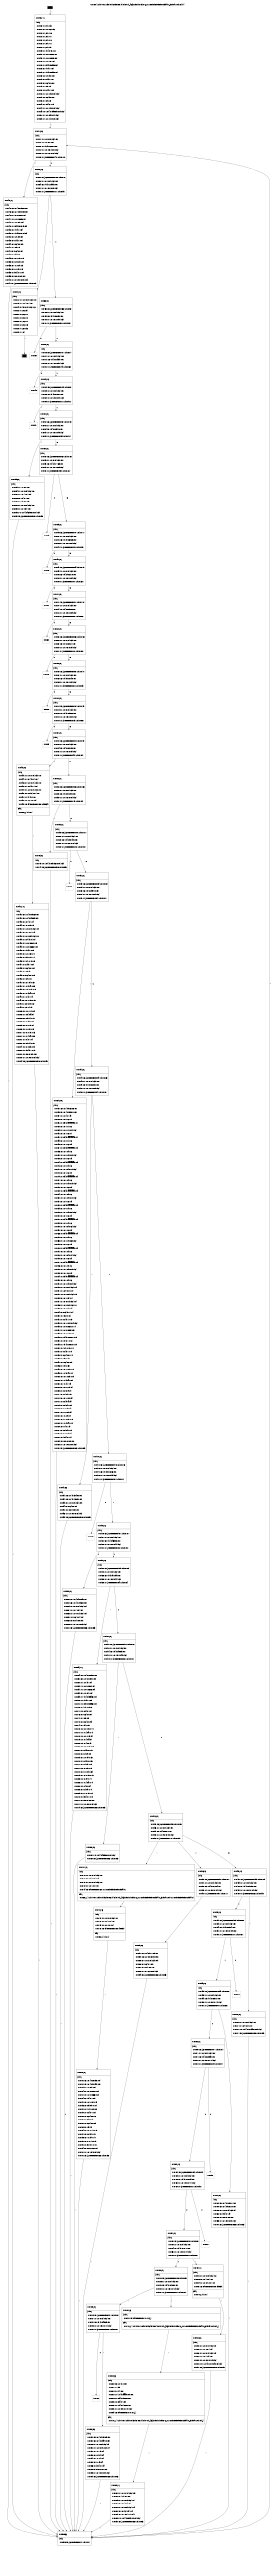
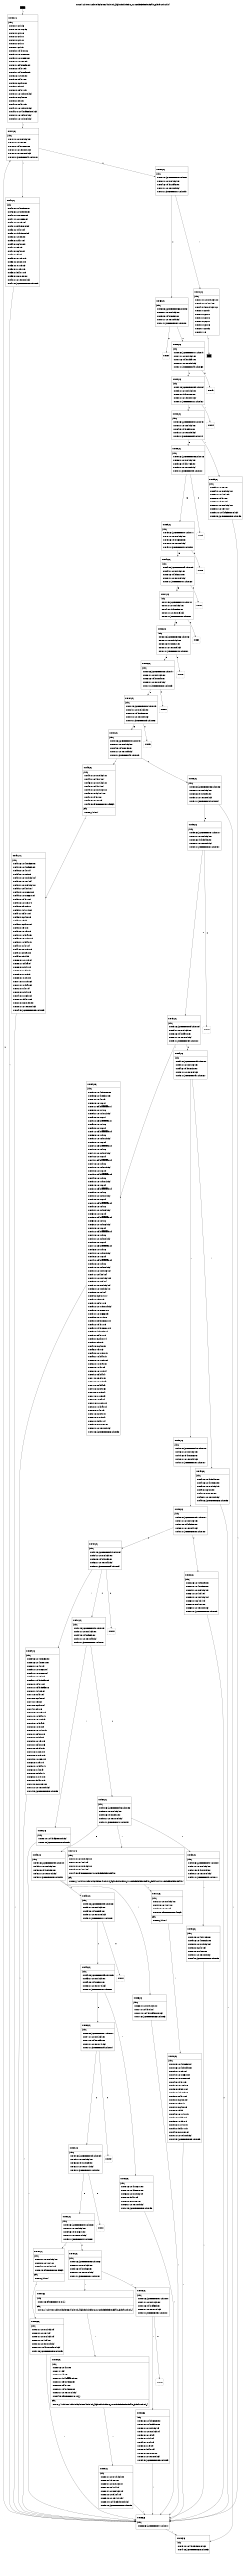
(98, 1508) -> (109, 1598)
(51, 1702) -> (171, 2532)
